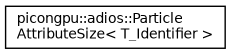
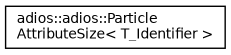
(115, 27) -> (115, 27)
